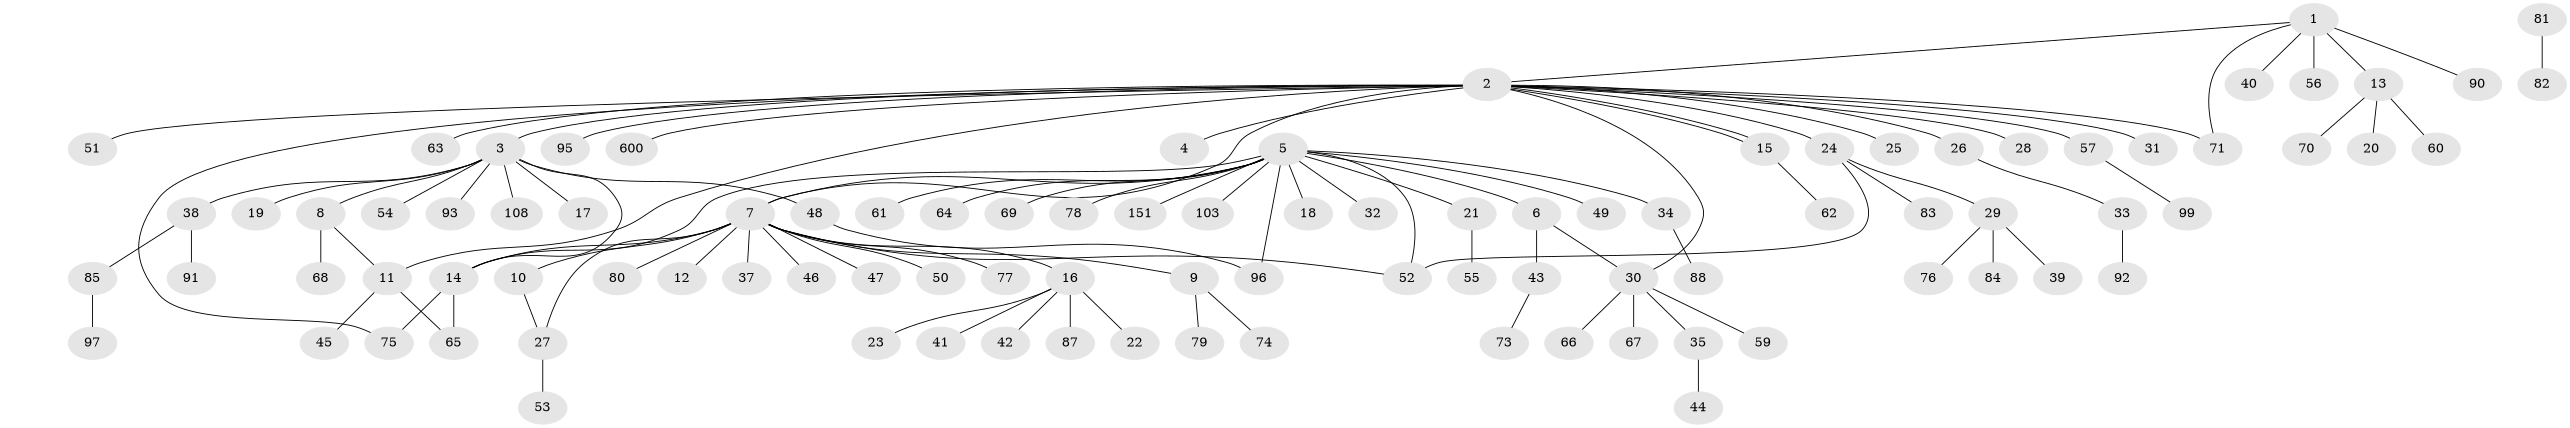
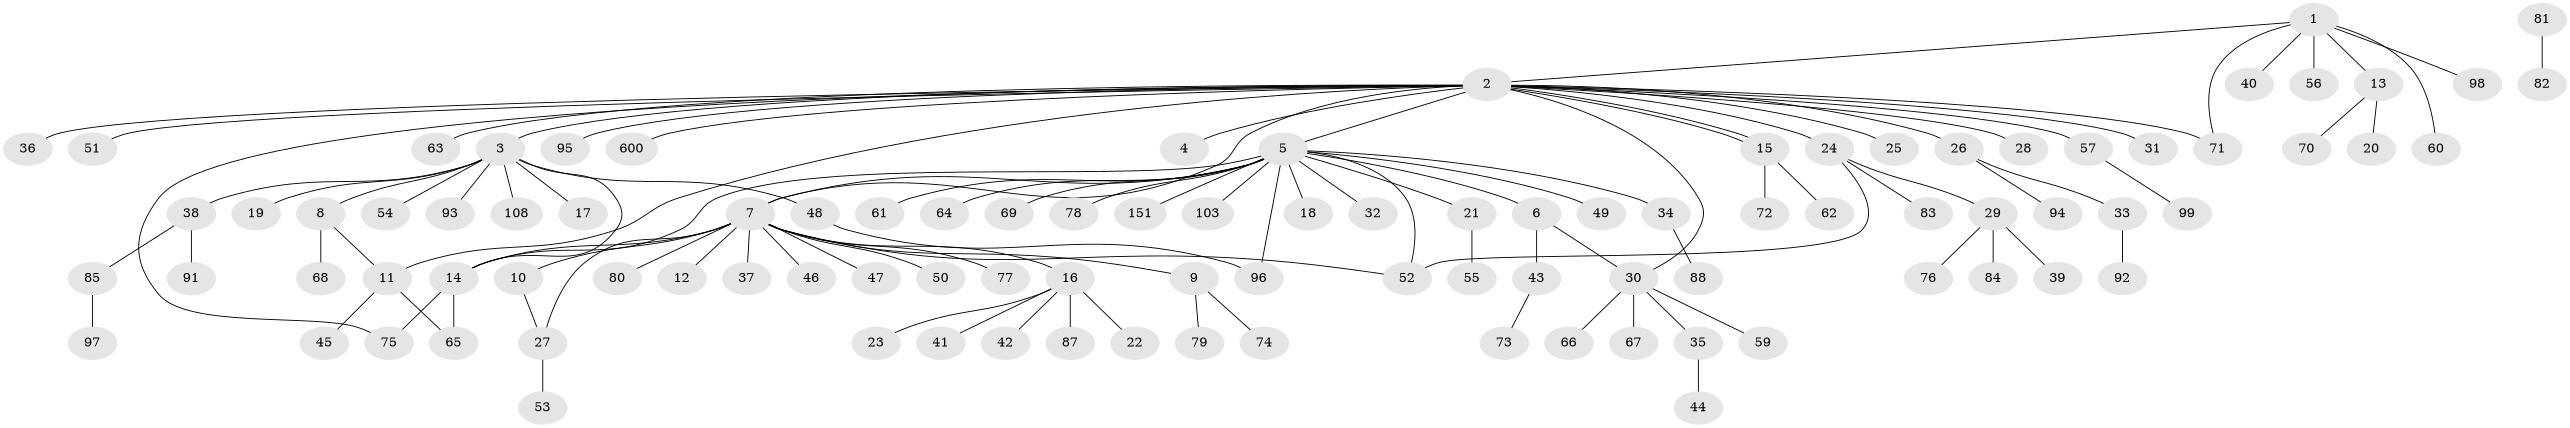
(2477, 84) -> (2477, 84)
none -> (1385, 117)
(2407, 117) -> (2405, 62)
none -> (28, 149)
none -> (1765, 214)
none -> (2058, 214)
